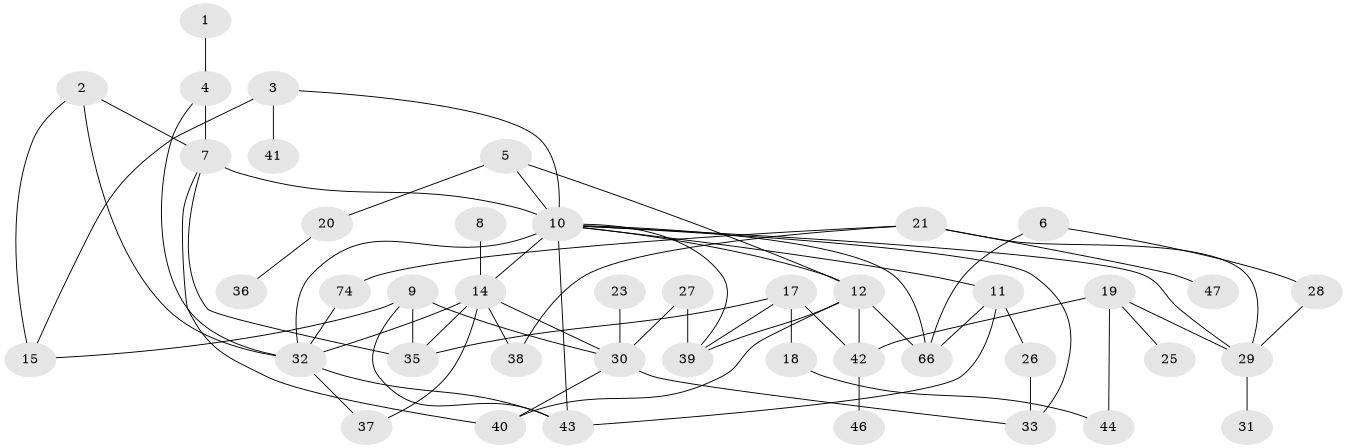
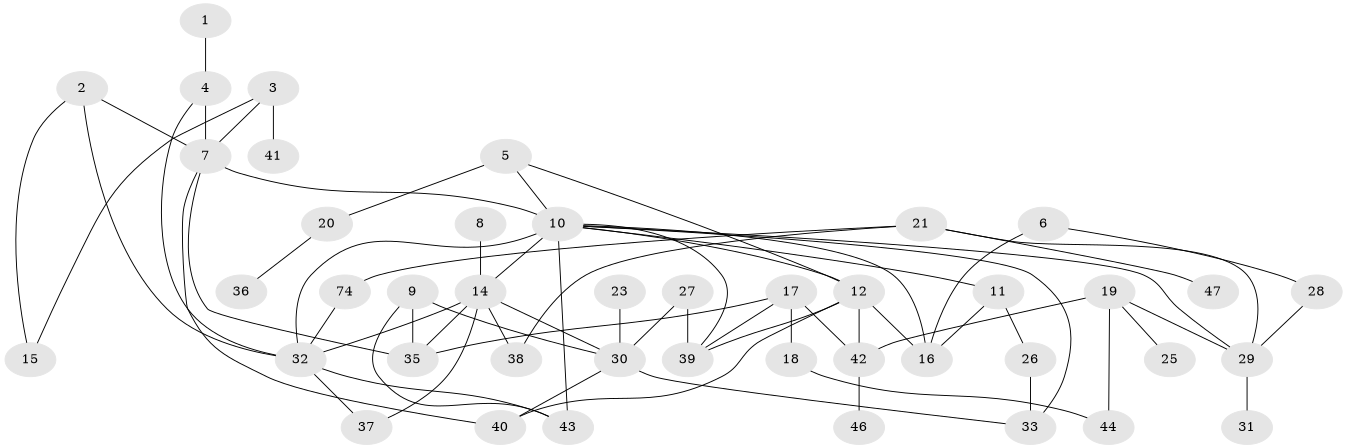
(458, 109) -> (240, 122)
(243, 339) -> none
(927, 360) -> (927, 360)
(806, 406) -> none
